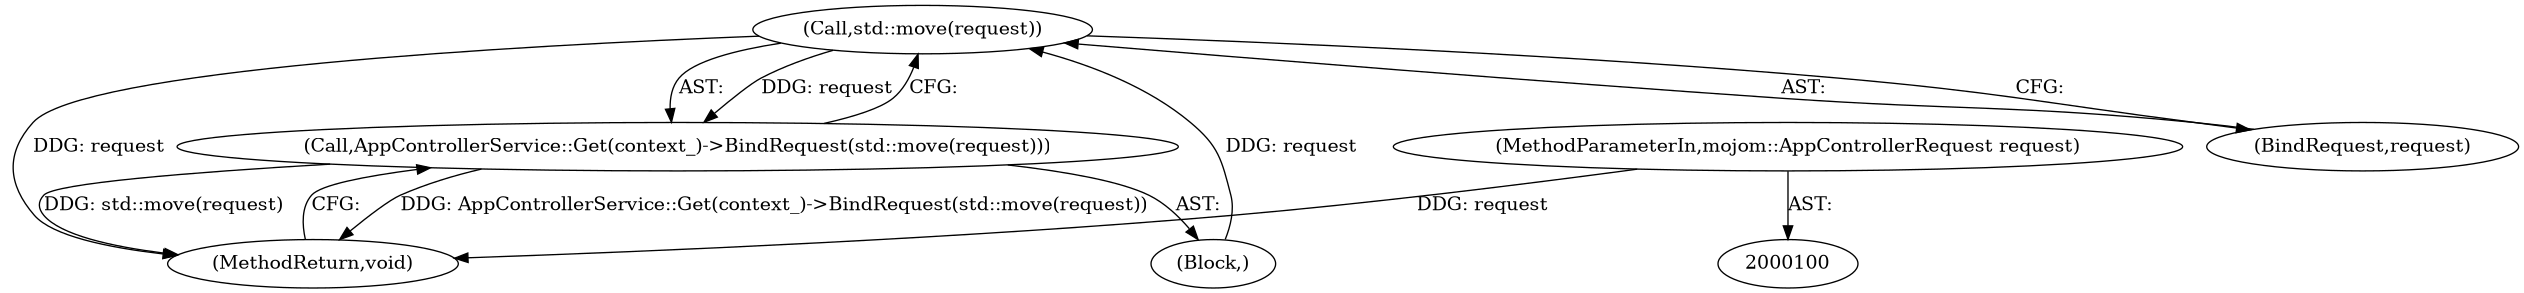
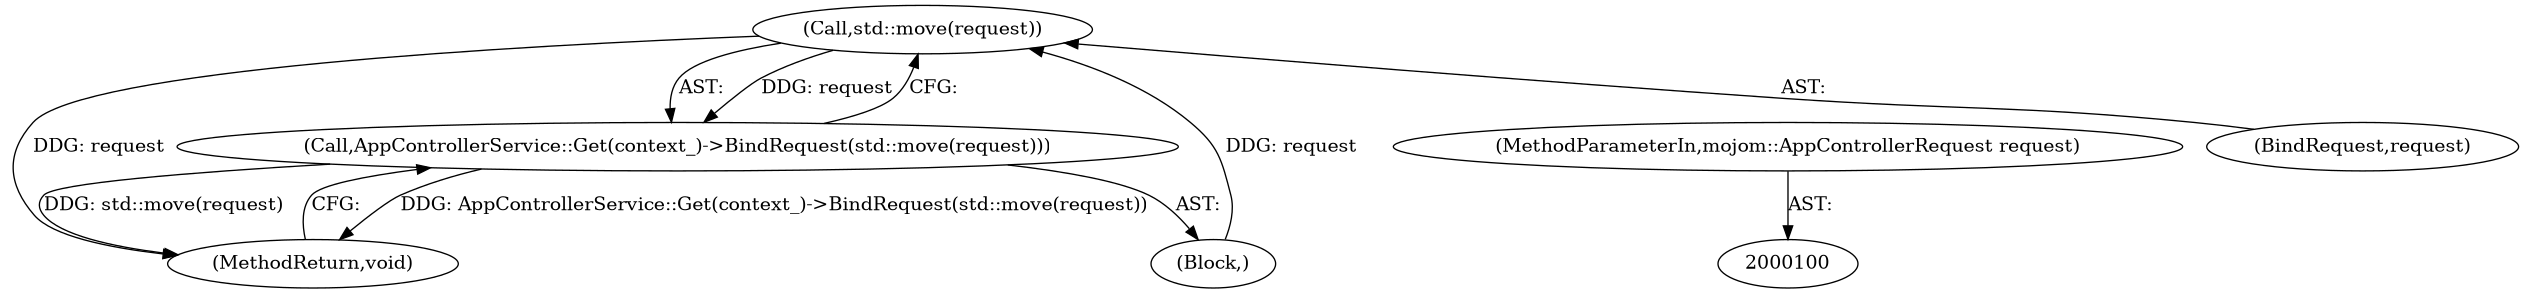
(1663, 65) -> none
(1054, 229) -> none
